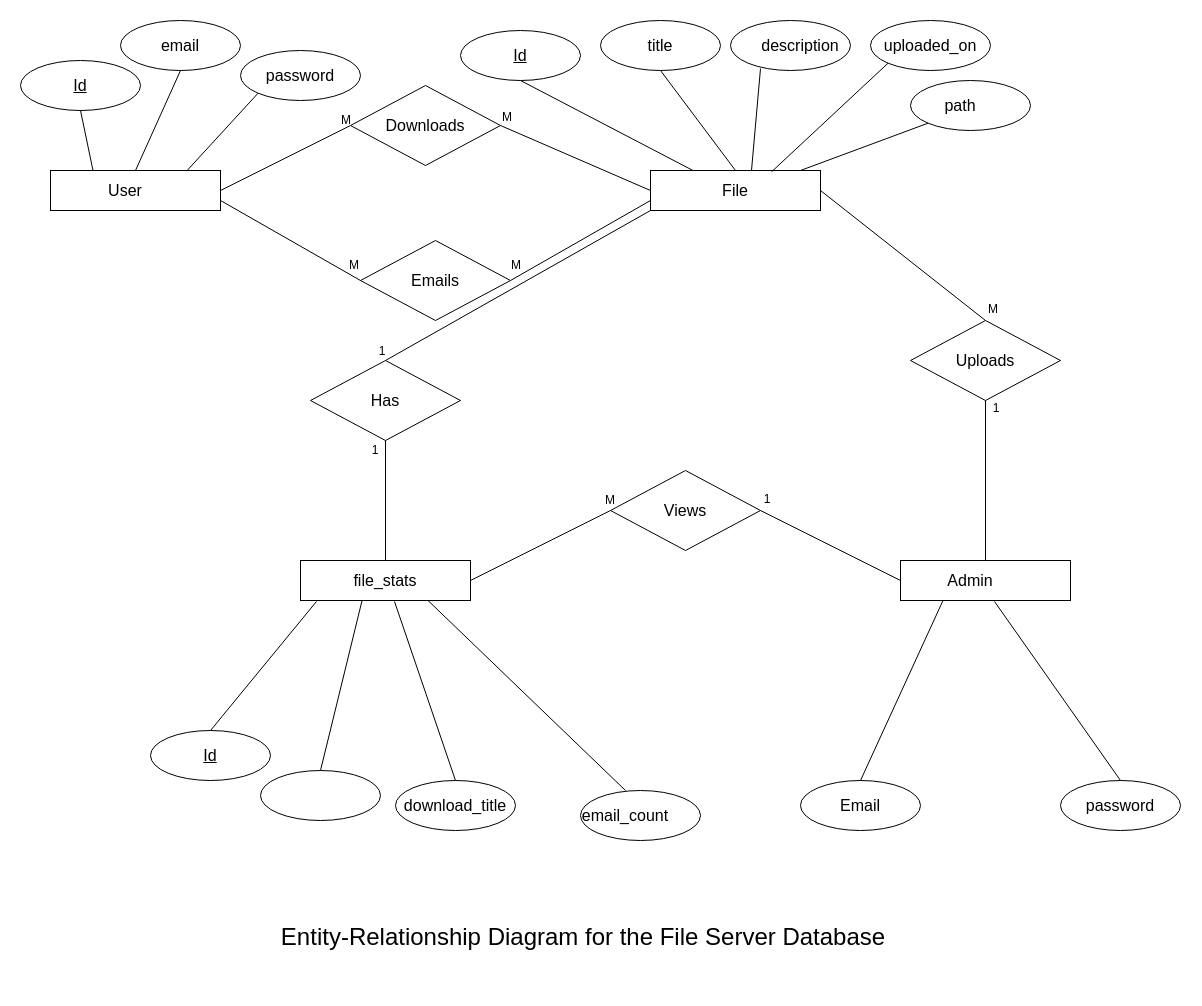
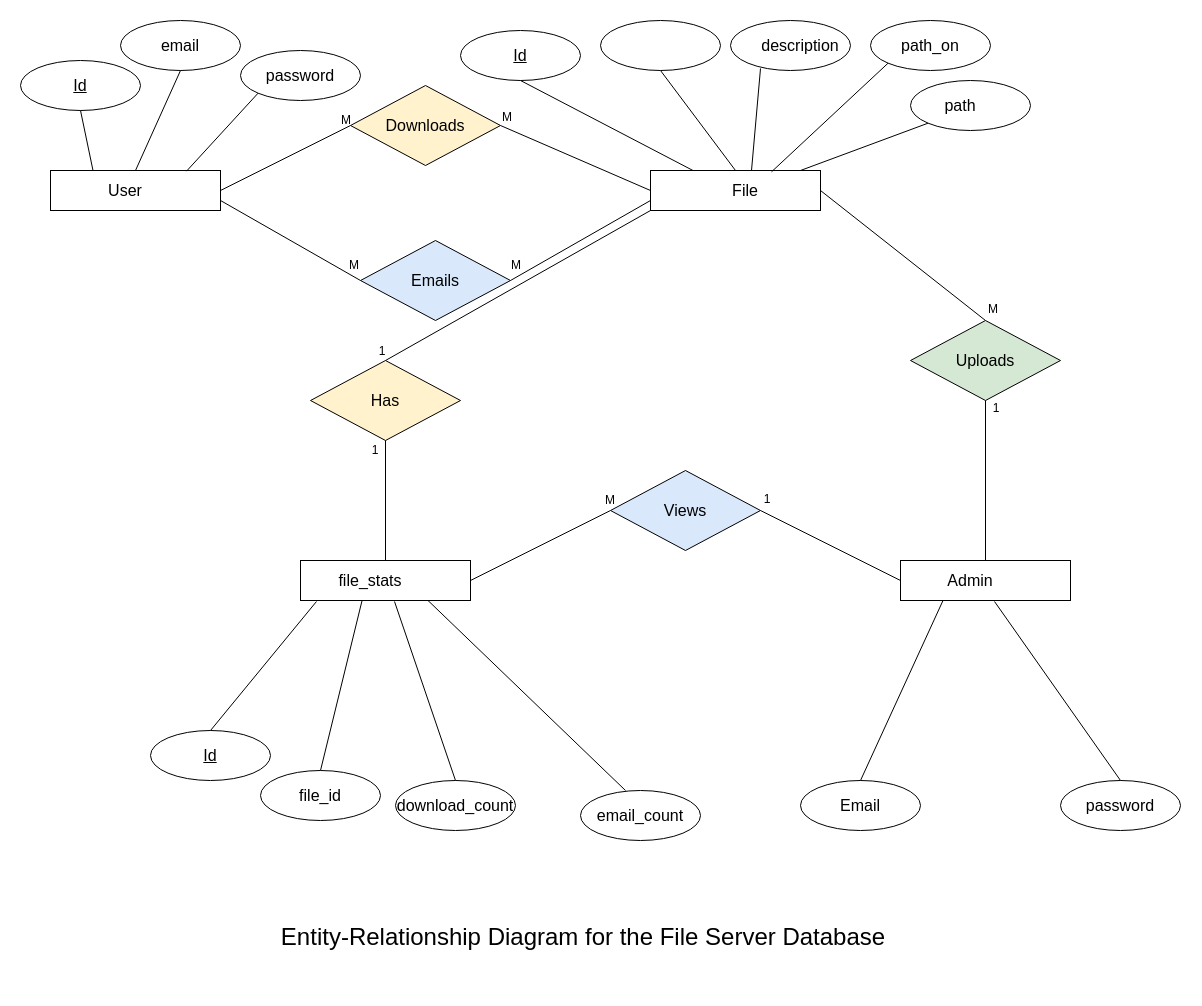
(661, 46) -> none
(931, 46) -> (931, 46)
(426, 126) -> (426, 126)
(736, 191) -> (746, 191)
(436, 281) -> (436, 281)
(986, 361) -> (986, 361)
(386, 401) -> (386, 401)
(686, 511) -> (686, 511)
(386, 581) -> (371, 581)
none -> (321, 796)
(456, 806) -> (456, 806)
(626, 816) -> (641, 816)
